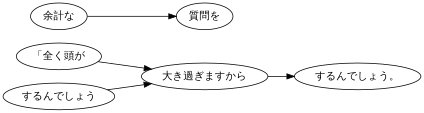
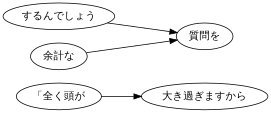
(358, 76) -> none
(126, 87) -> (139, 27)
